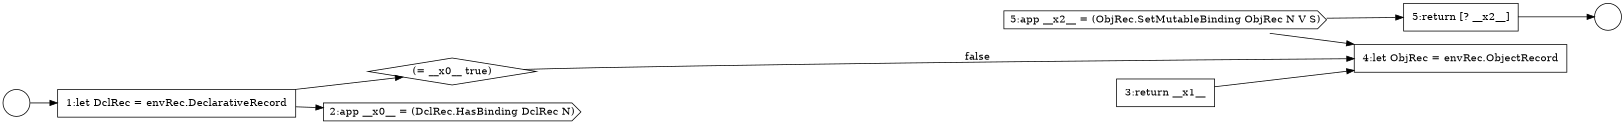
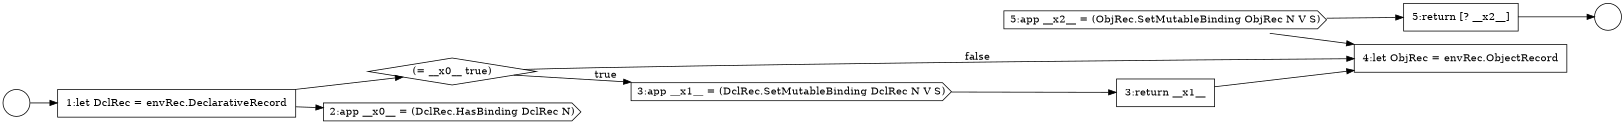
none -> (791, 92)
